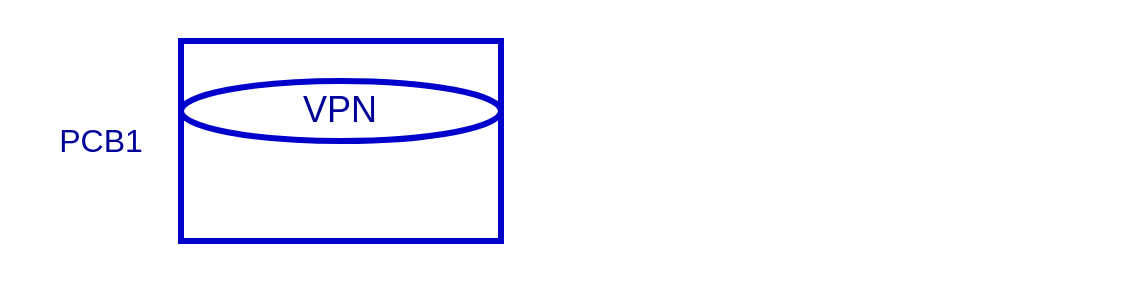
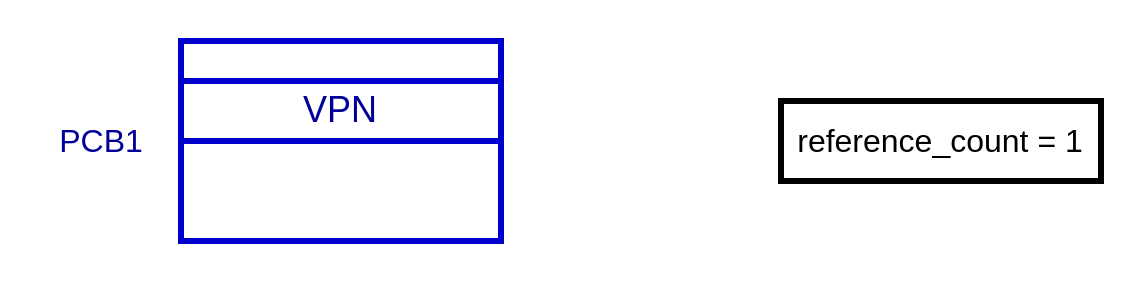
(341, 111) -> (341, 111)
none -> (941, 141)
